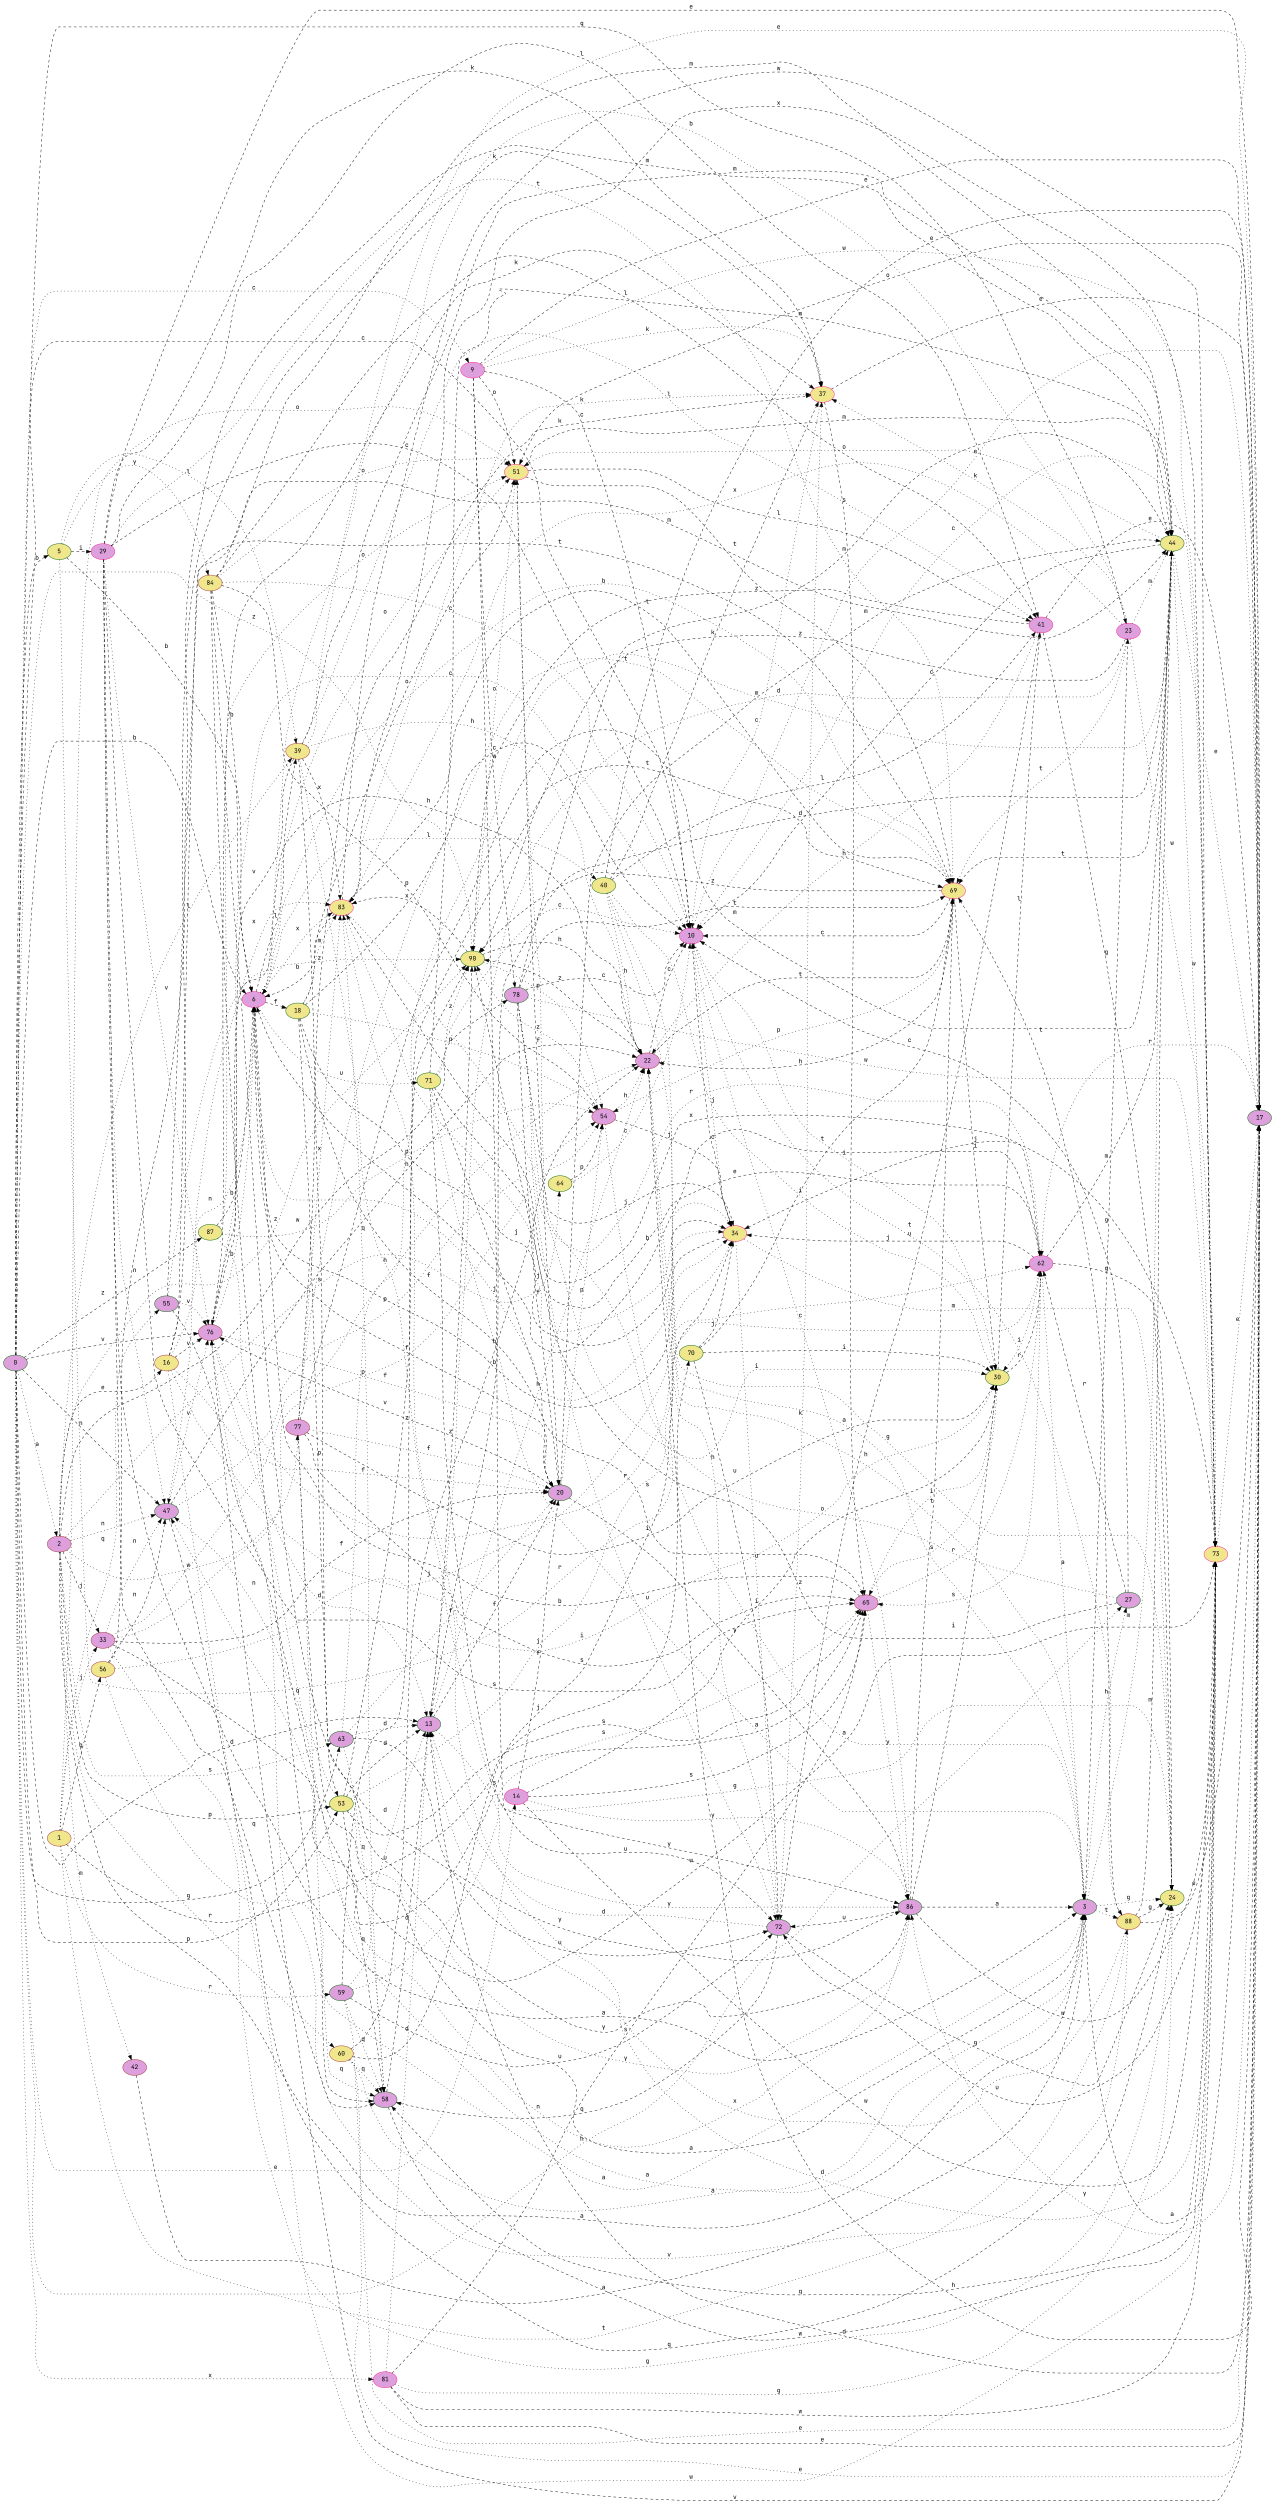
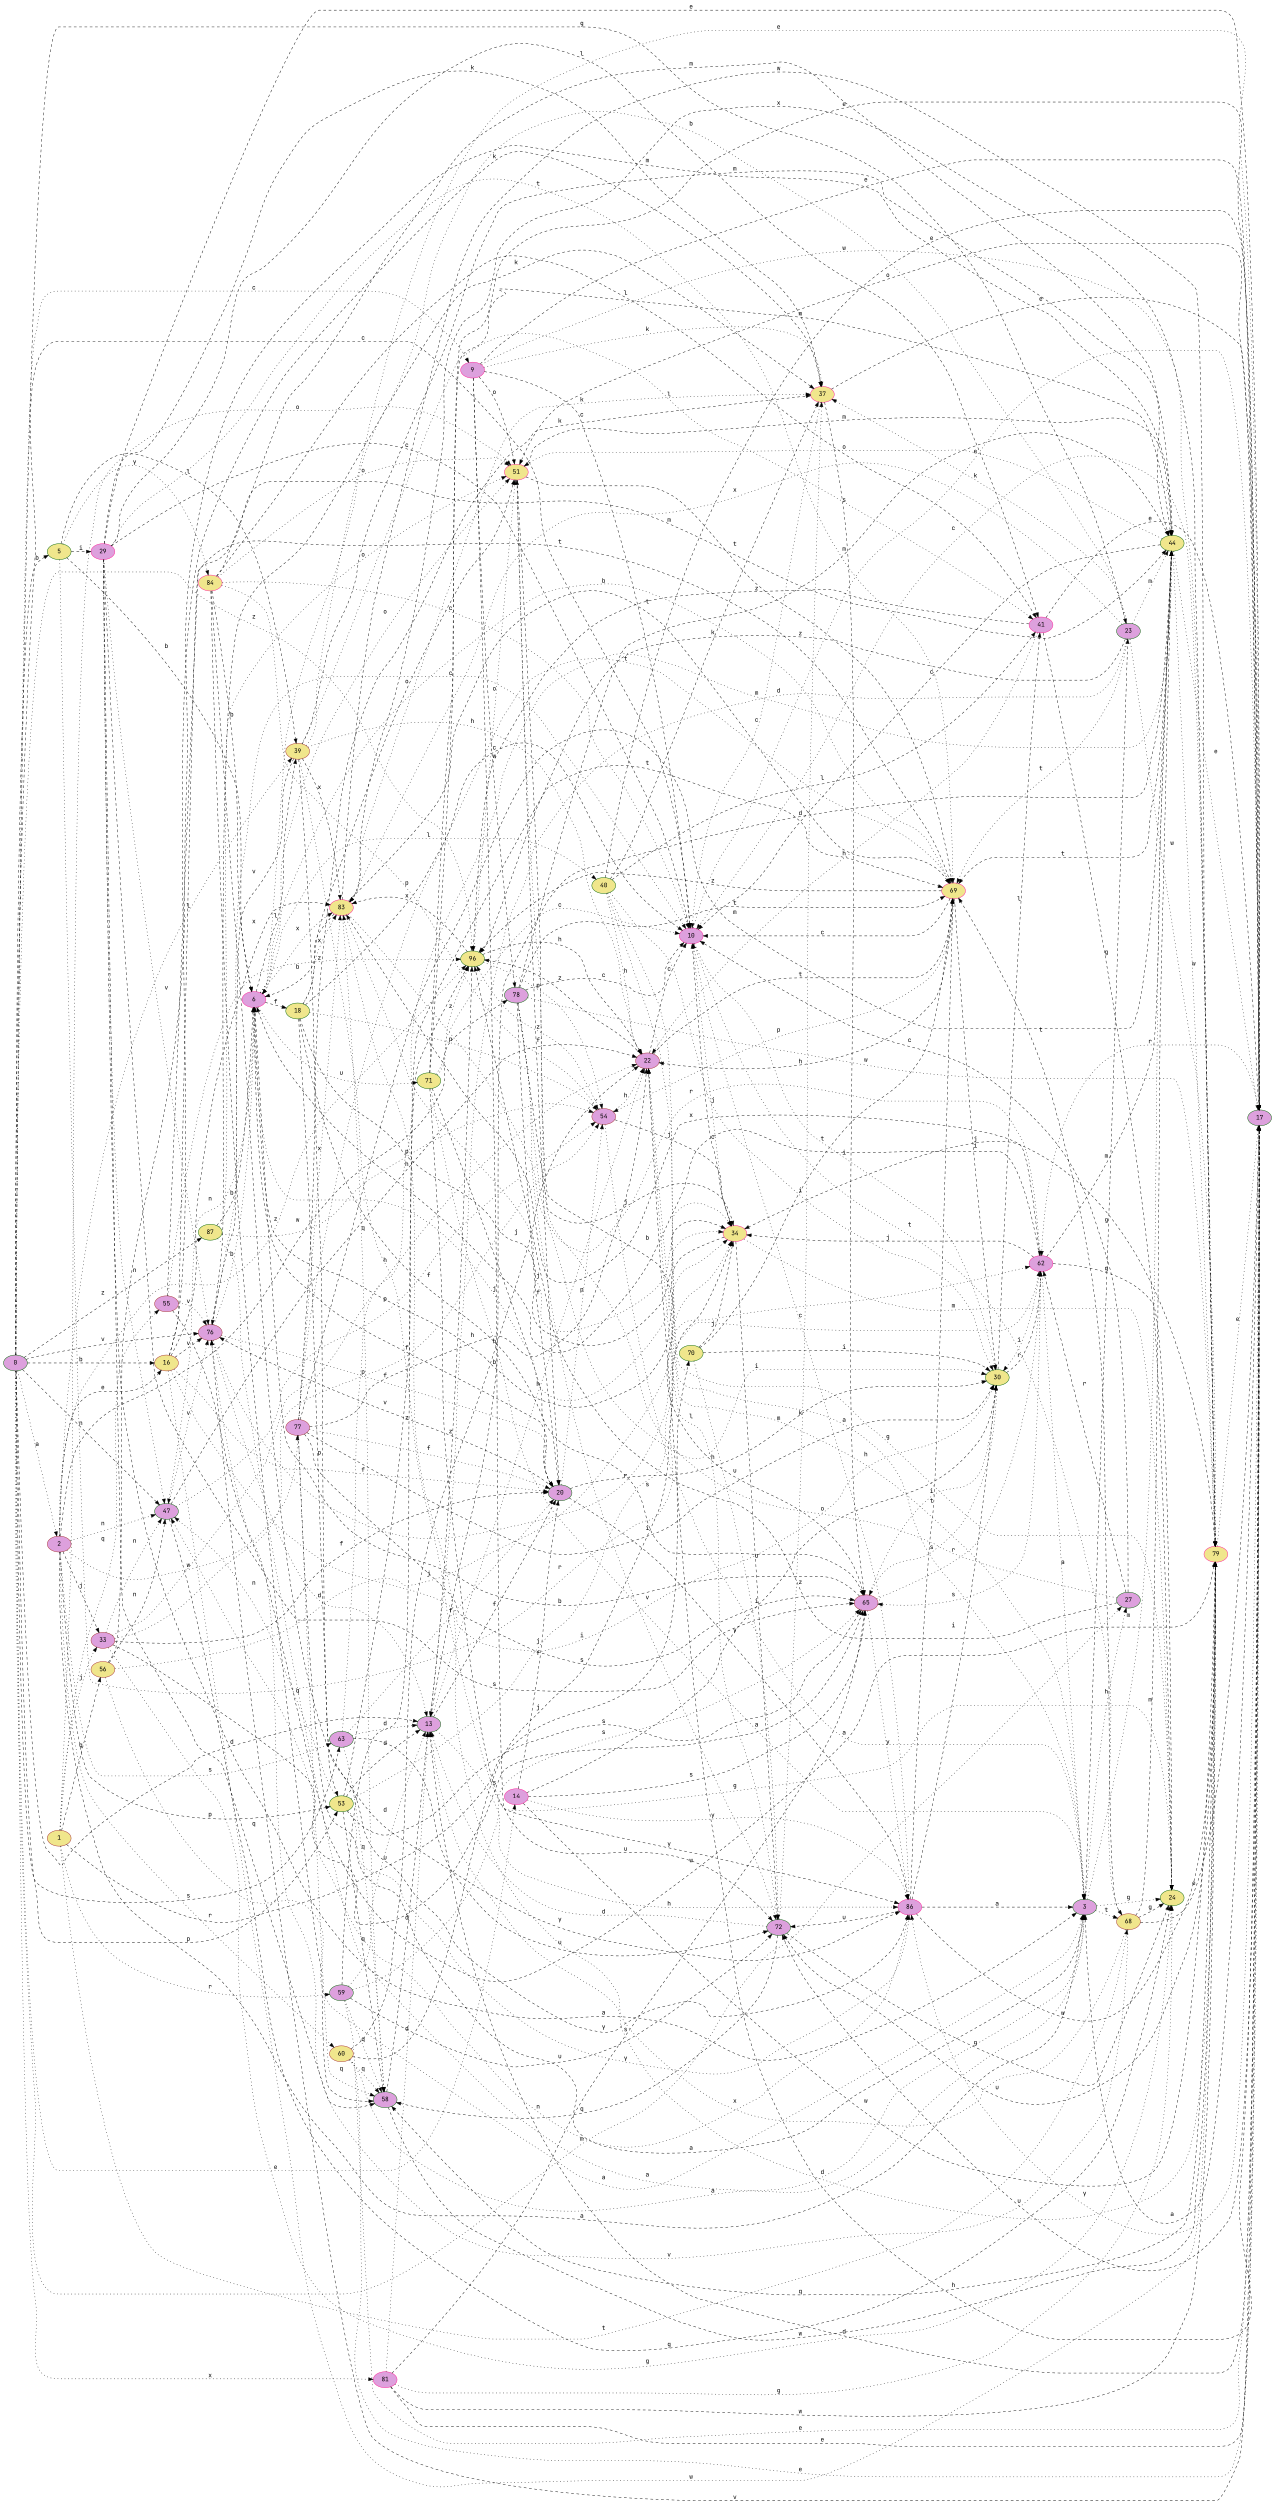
(230, 511) -> (230, 511)
(783, 520) -> (557, 1203)
(210, 583) -> (210, 583)
(1128, 631) -> (1128, 631)
(372, 797) -> (535, 1356)
(607, 842) -> (777, 1432)
(376, 856) -> (376, 856)
(35, 868) -> (89, 1363)
(320, 941) -> (320, 941)
(473, 959) -> (473, 959)
(212, 1104) -> (212, 1104)
(560, 1184) -> none
(689, 1195) -> (934, 102)
(912, 1275) -> (1235, 2187)
(167, 1304) -> (167, 1304)
(1216, 1554) -> (1216, 1554)
(756, 1561) -> (756, 1561)
(749, 1593) -> (749, 1593)
(647, 1598) -> (647, 1598)
(188, 1896) -> (188, 1896)
(669, 1904) -> (669, 1904)
(910, 1907) -> (910, 1907)
(1128, 1922) -> (1128, 1922)
(135, 2067) -> none
(582, 2139) -> (582, 2139)
